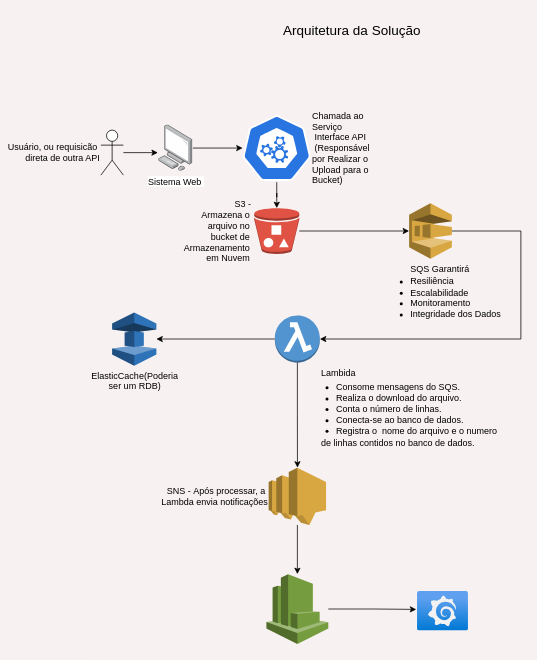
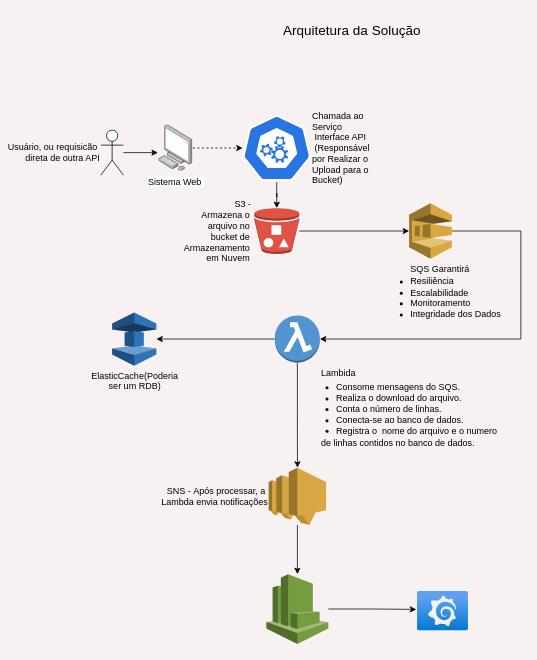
(215, 148) -> (215, 148)
